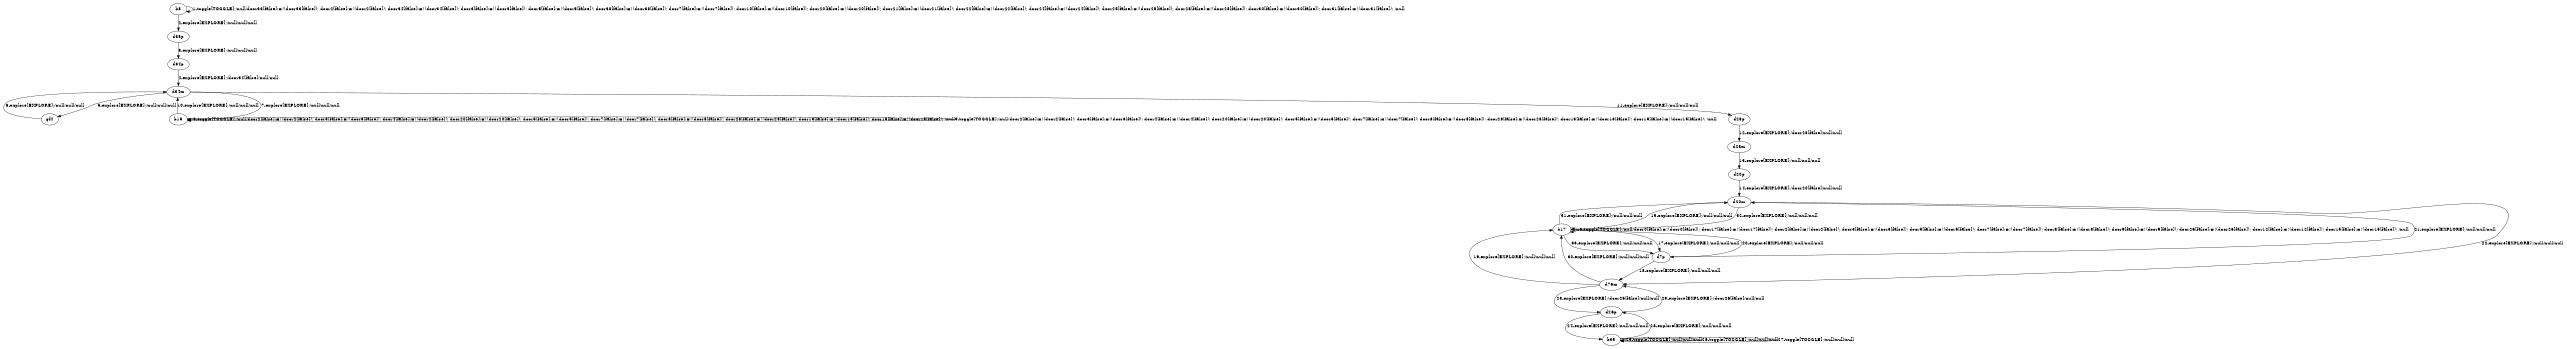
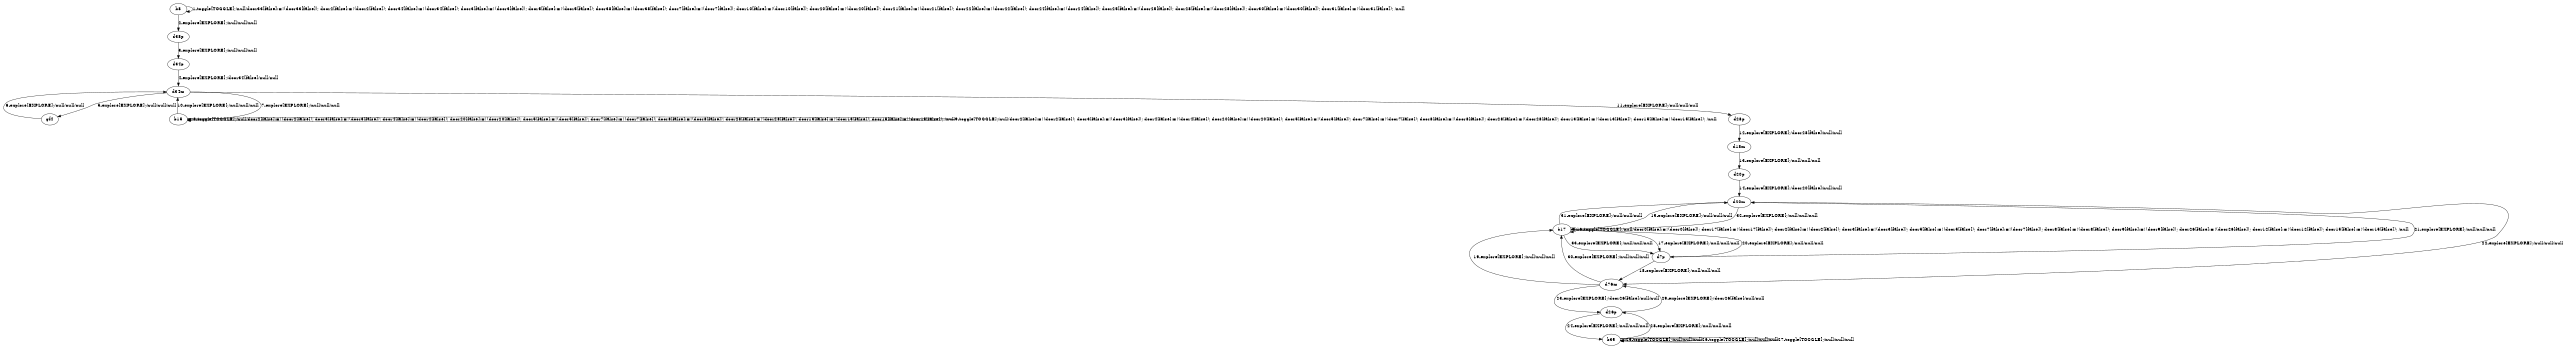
(1739, 147) -> (1739, 147)
